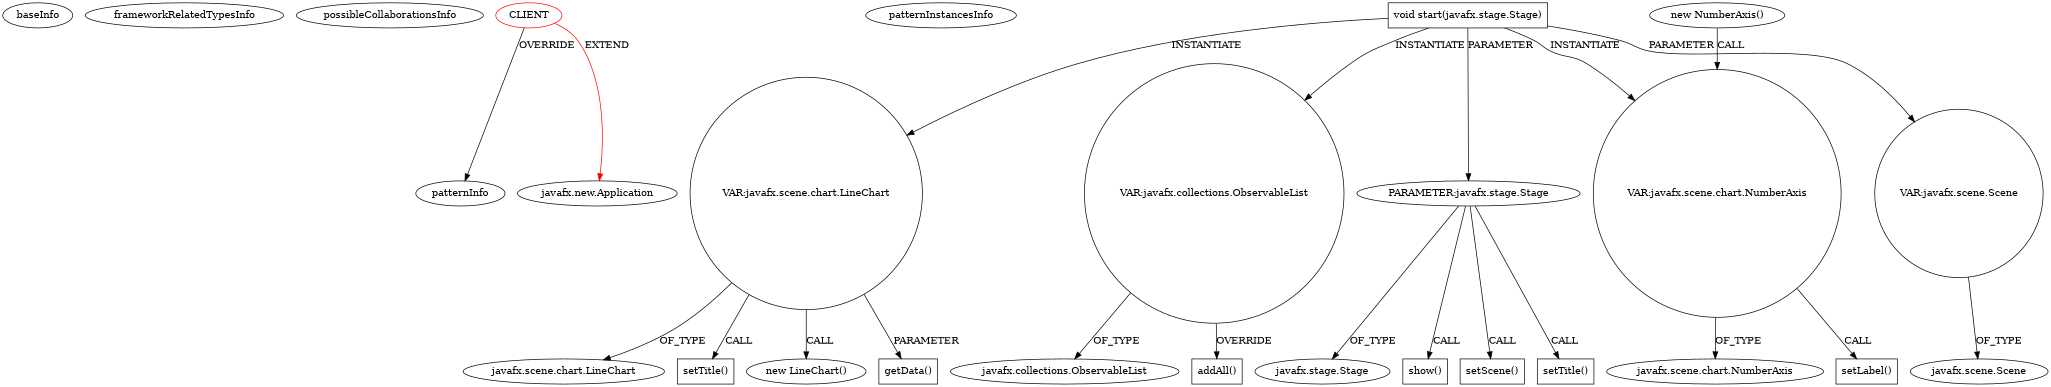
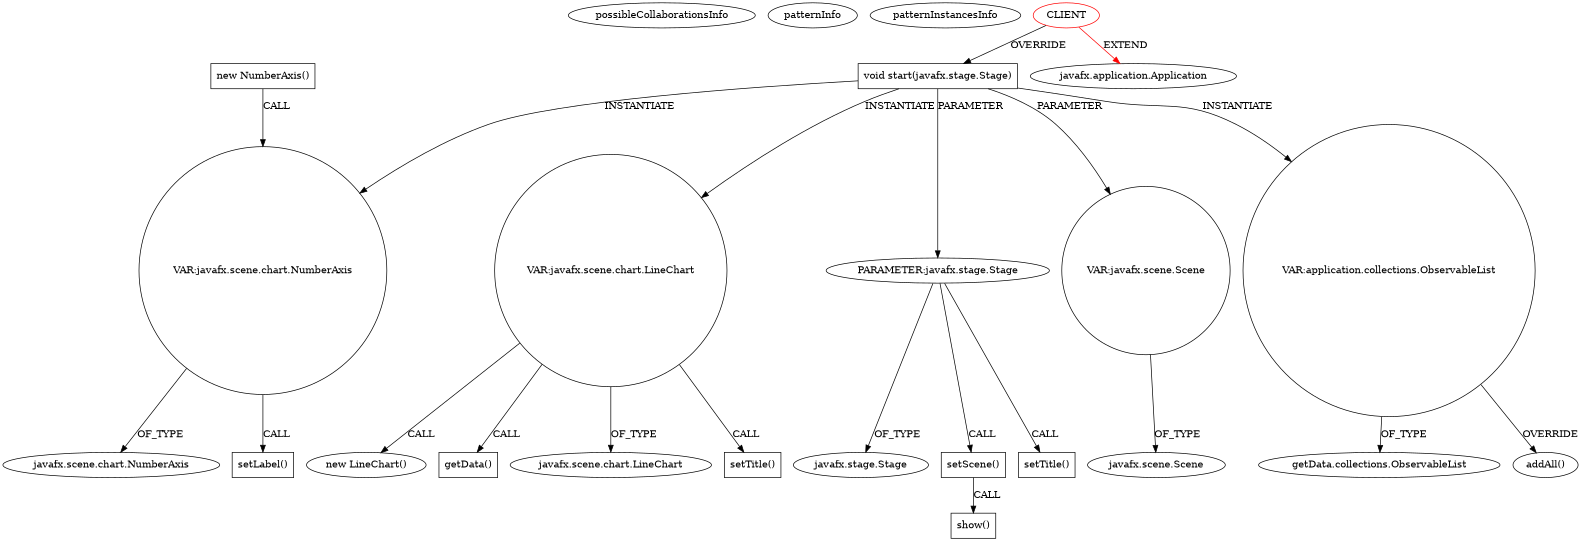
(38, 15) -> none
(184, 15) -> none
(1717, 15) -> (263, 76)
(496, 101) -> (1008, 43)
(597, 193) -> (1133, 76)
(1214, 193) -> (1389, 271)
(1448, 279) -> (973, 492)
(926, 341) -> (506, 435)
(1065, 372) -> (1379, 465)
(1217, 372) -> (1546, 465)
